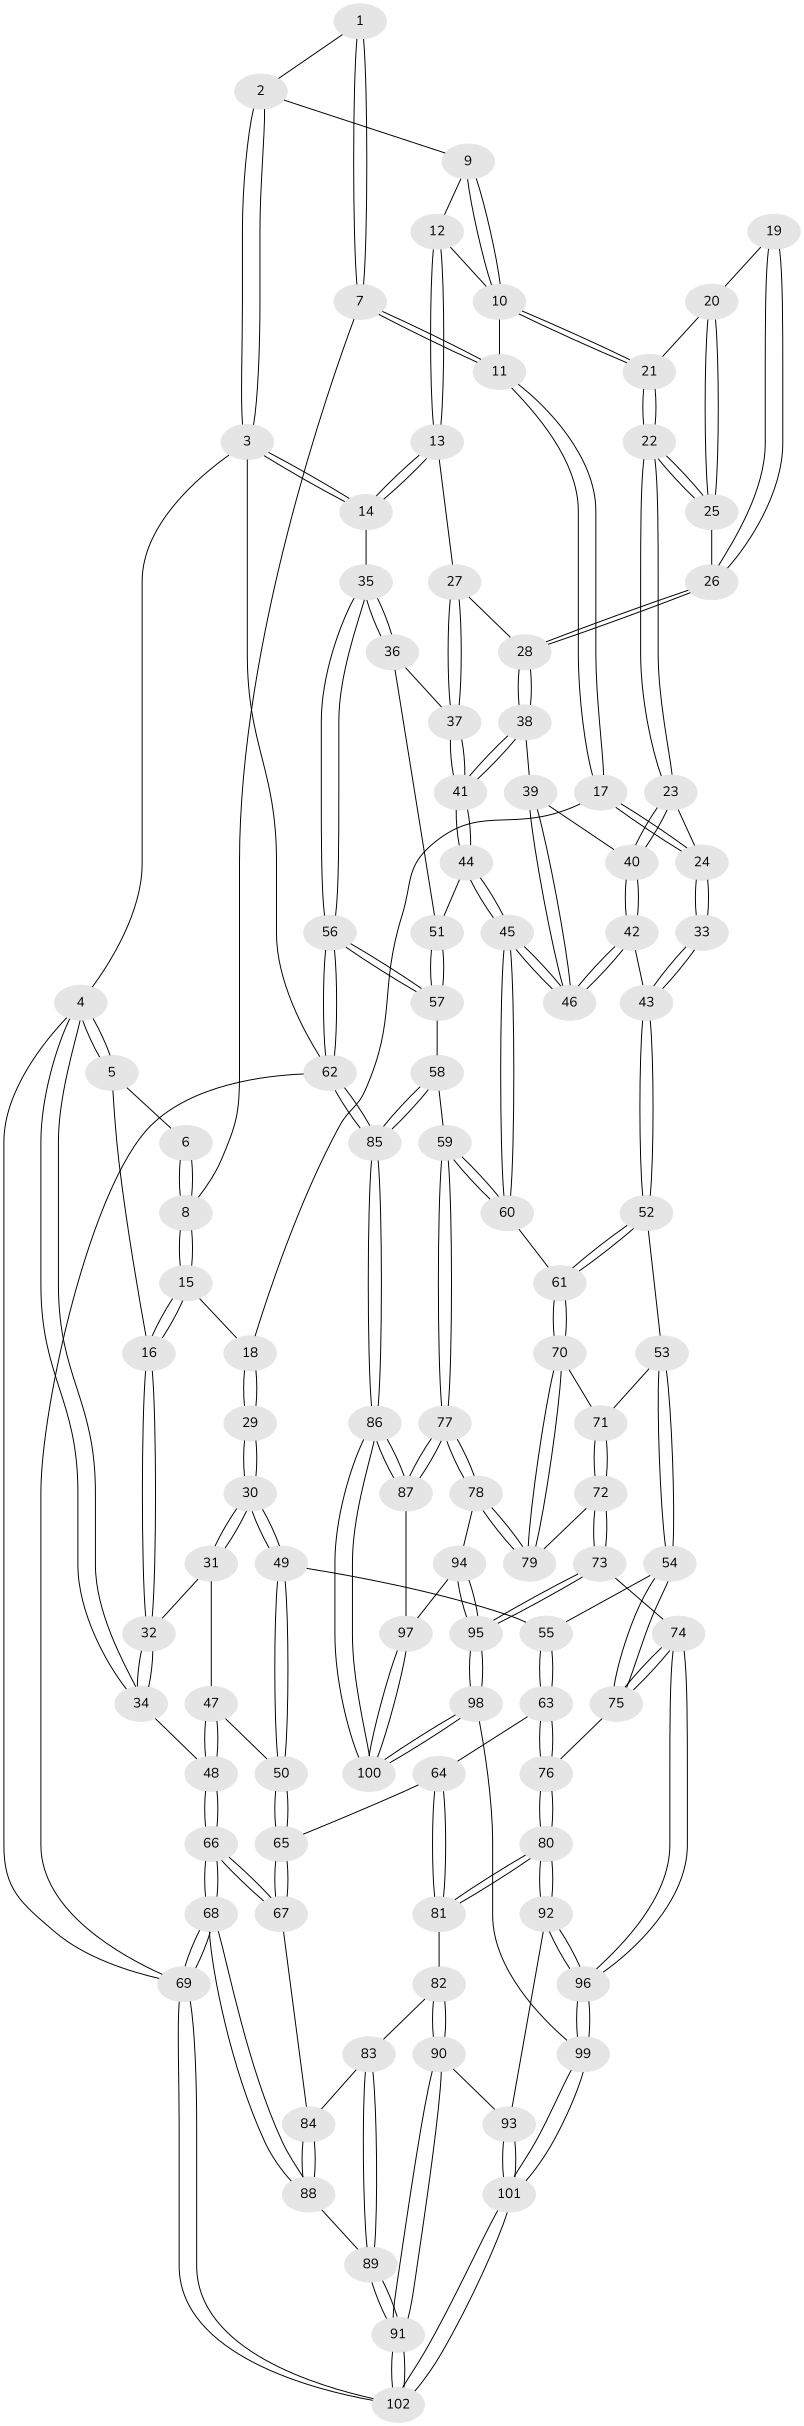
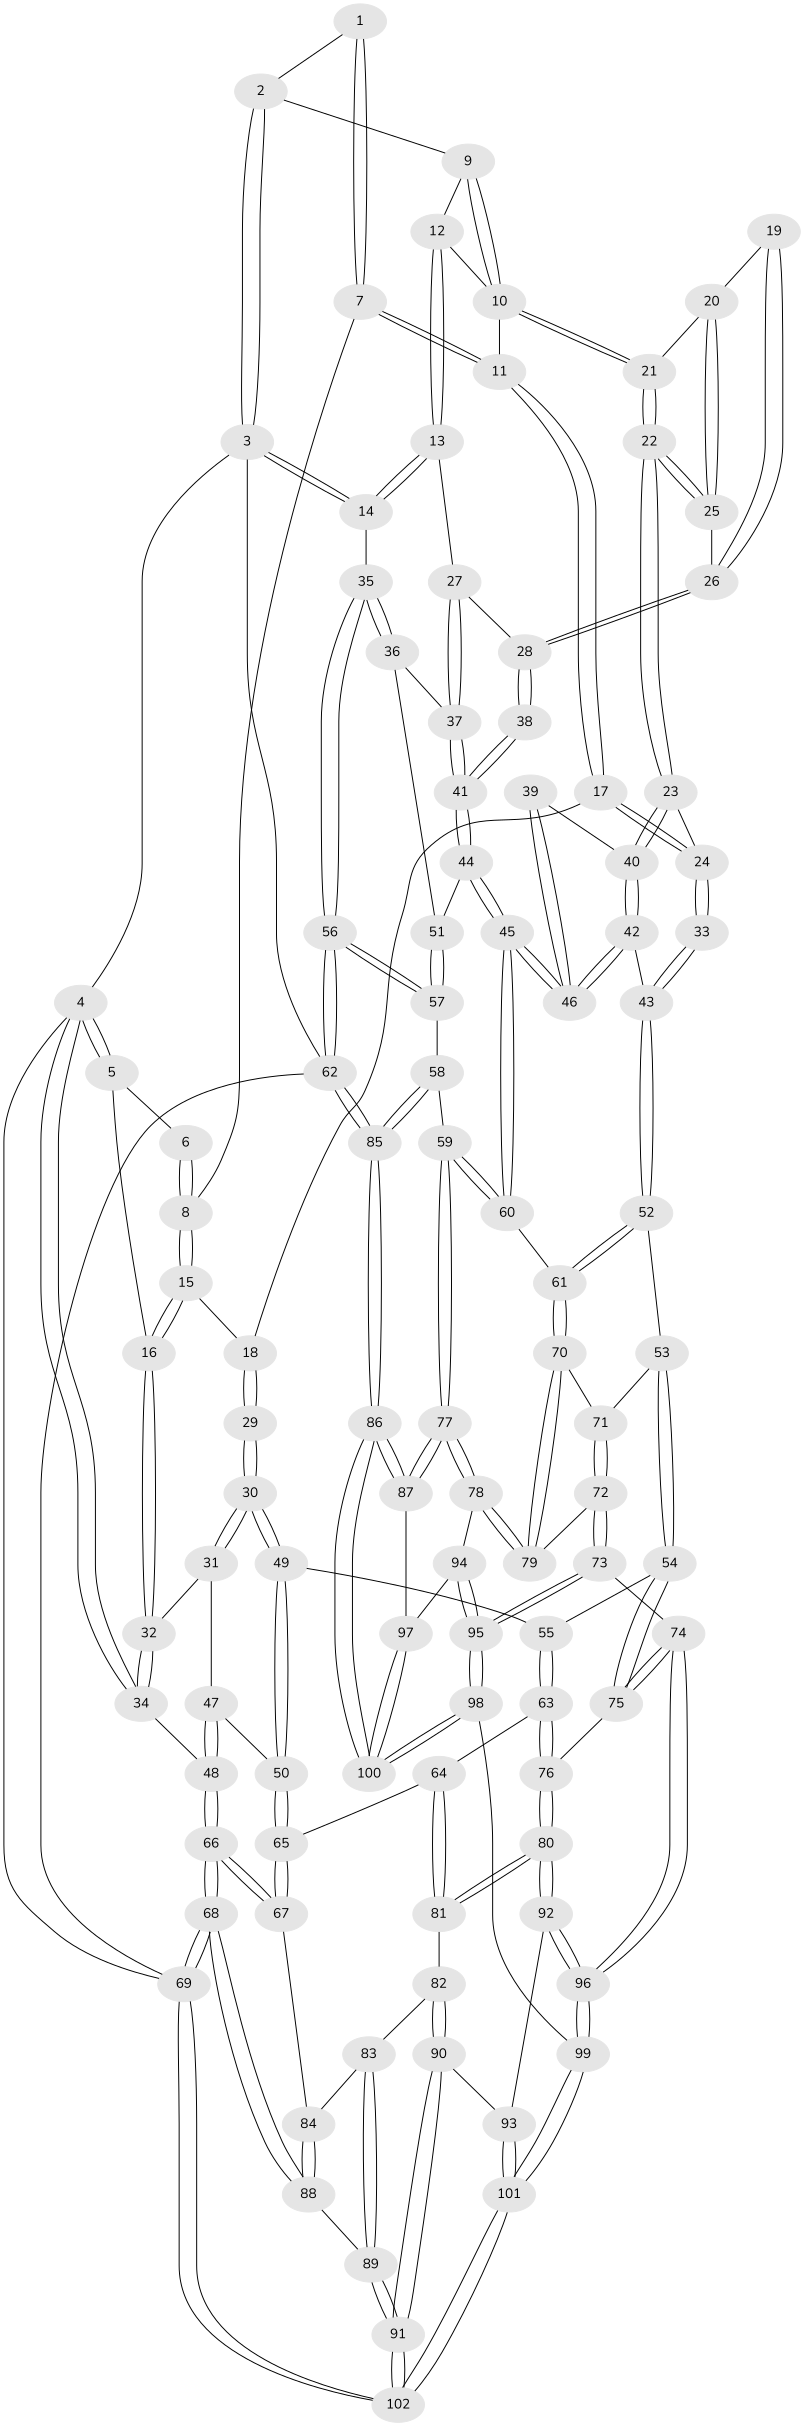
(528, 758) -> none
